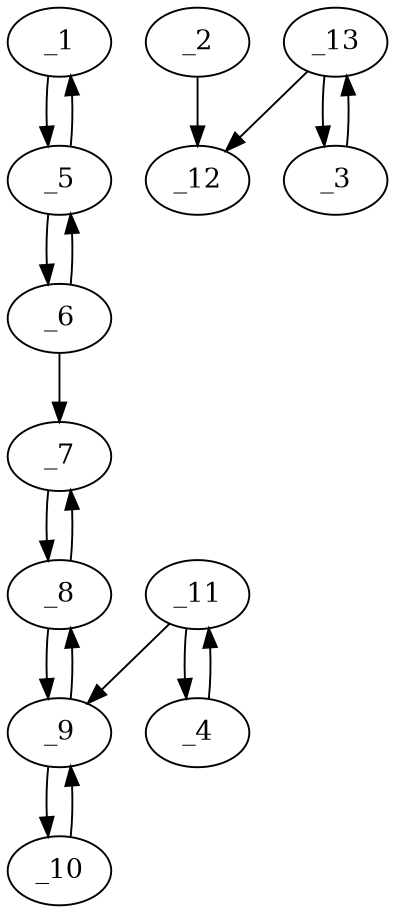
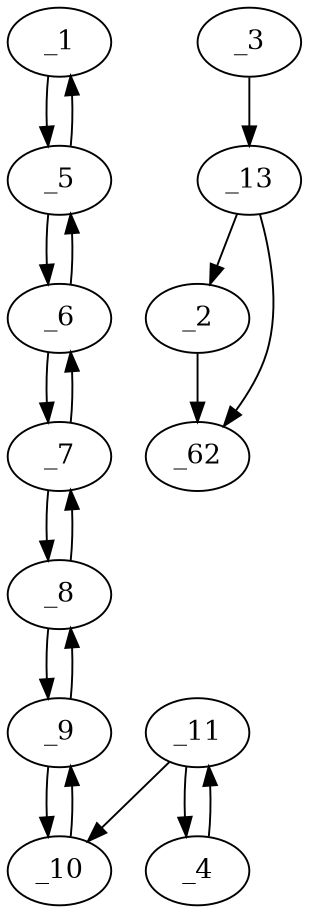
(323, 101) -> (227, 240)
(198, 180) -> (198, 456)
none -> (72, 397)
(136, 657) -> (136, 795)
